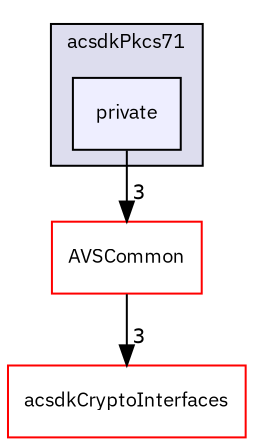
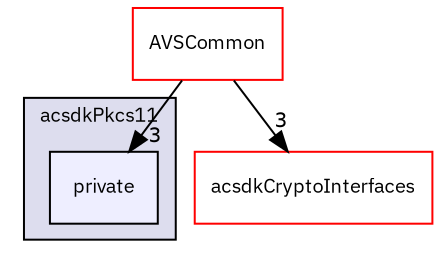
(127, 43) -> (100, 117)
(127, 179) -> (160, 111)
